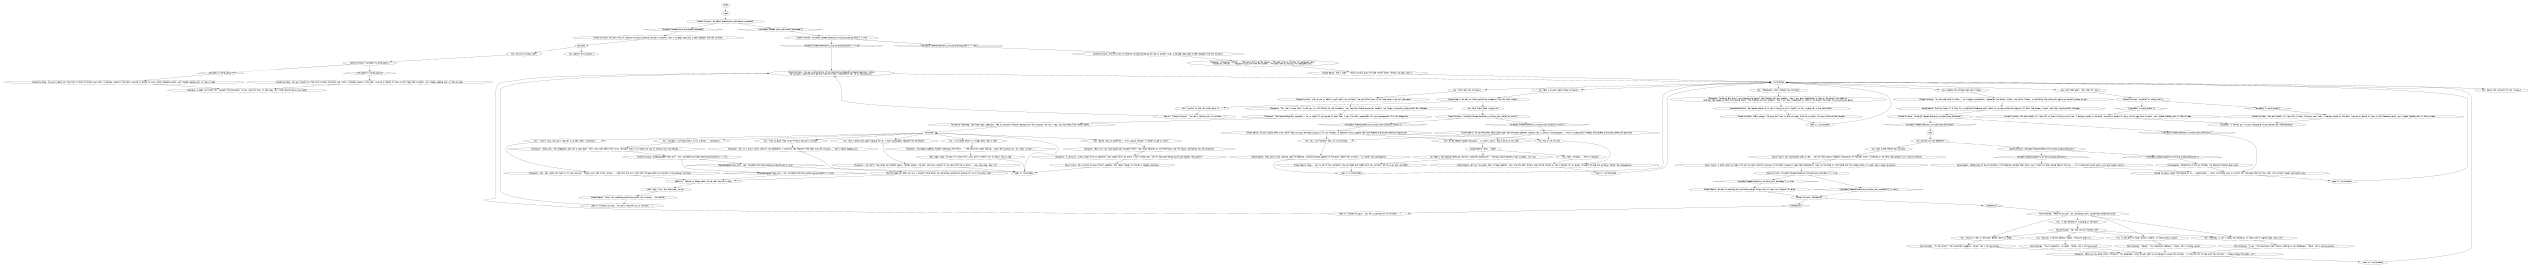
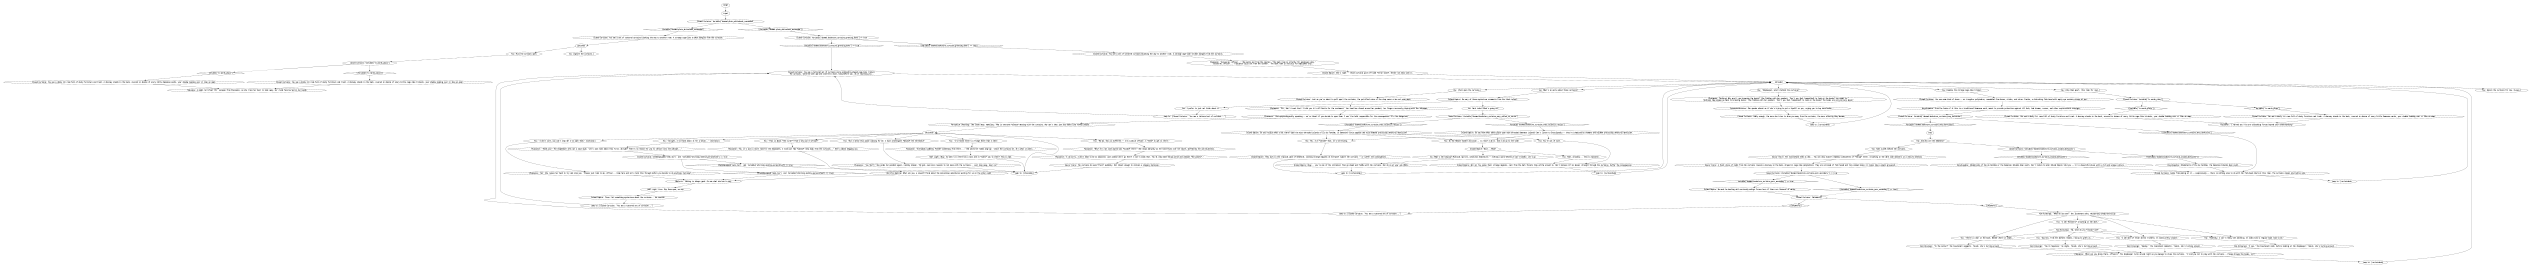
(1779, 82) -> (1779, 82)
